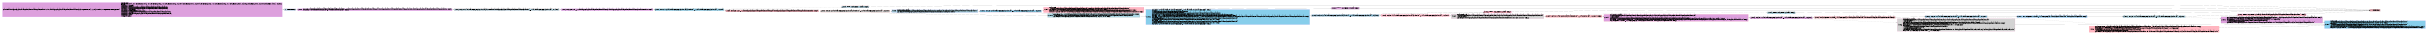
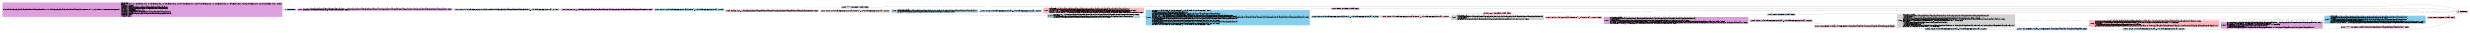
none -> (2441, 18)
